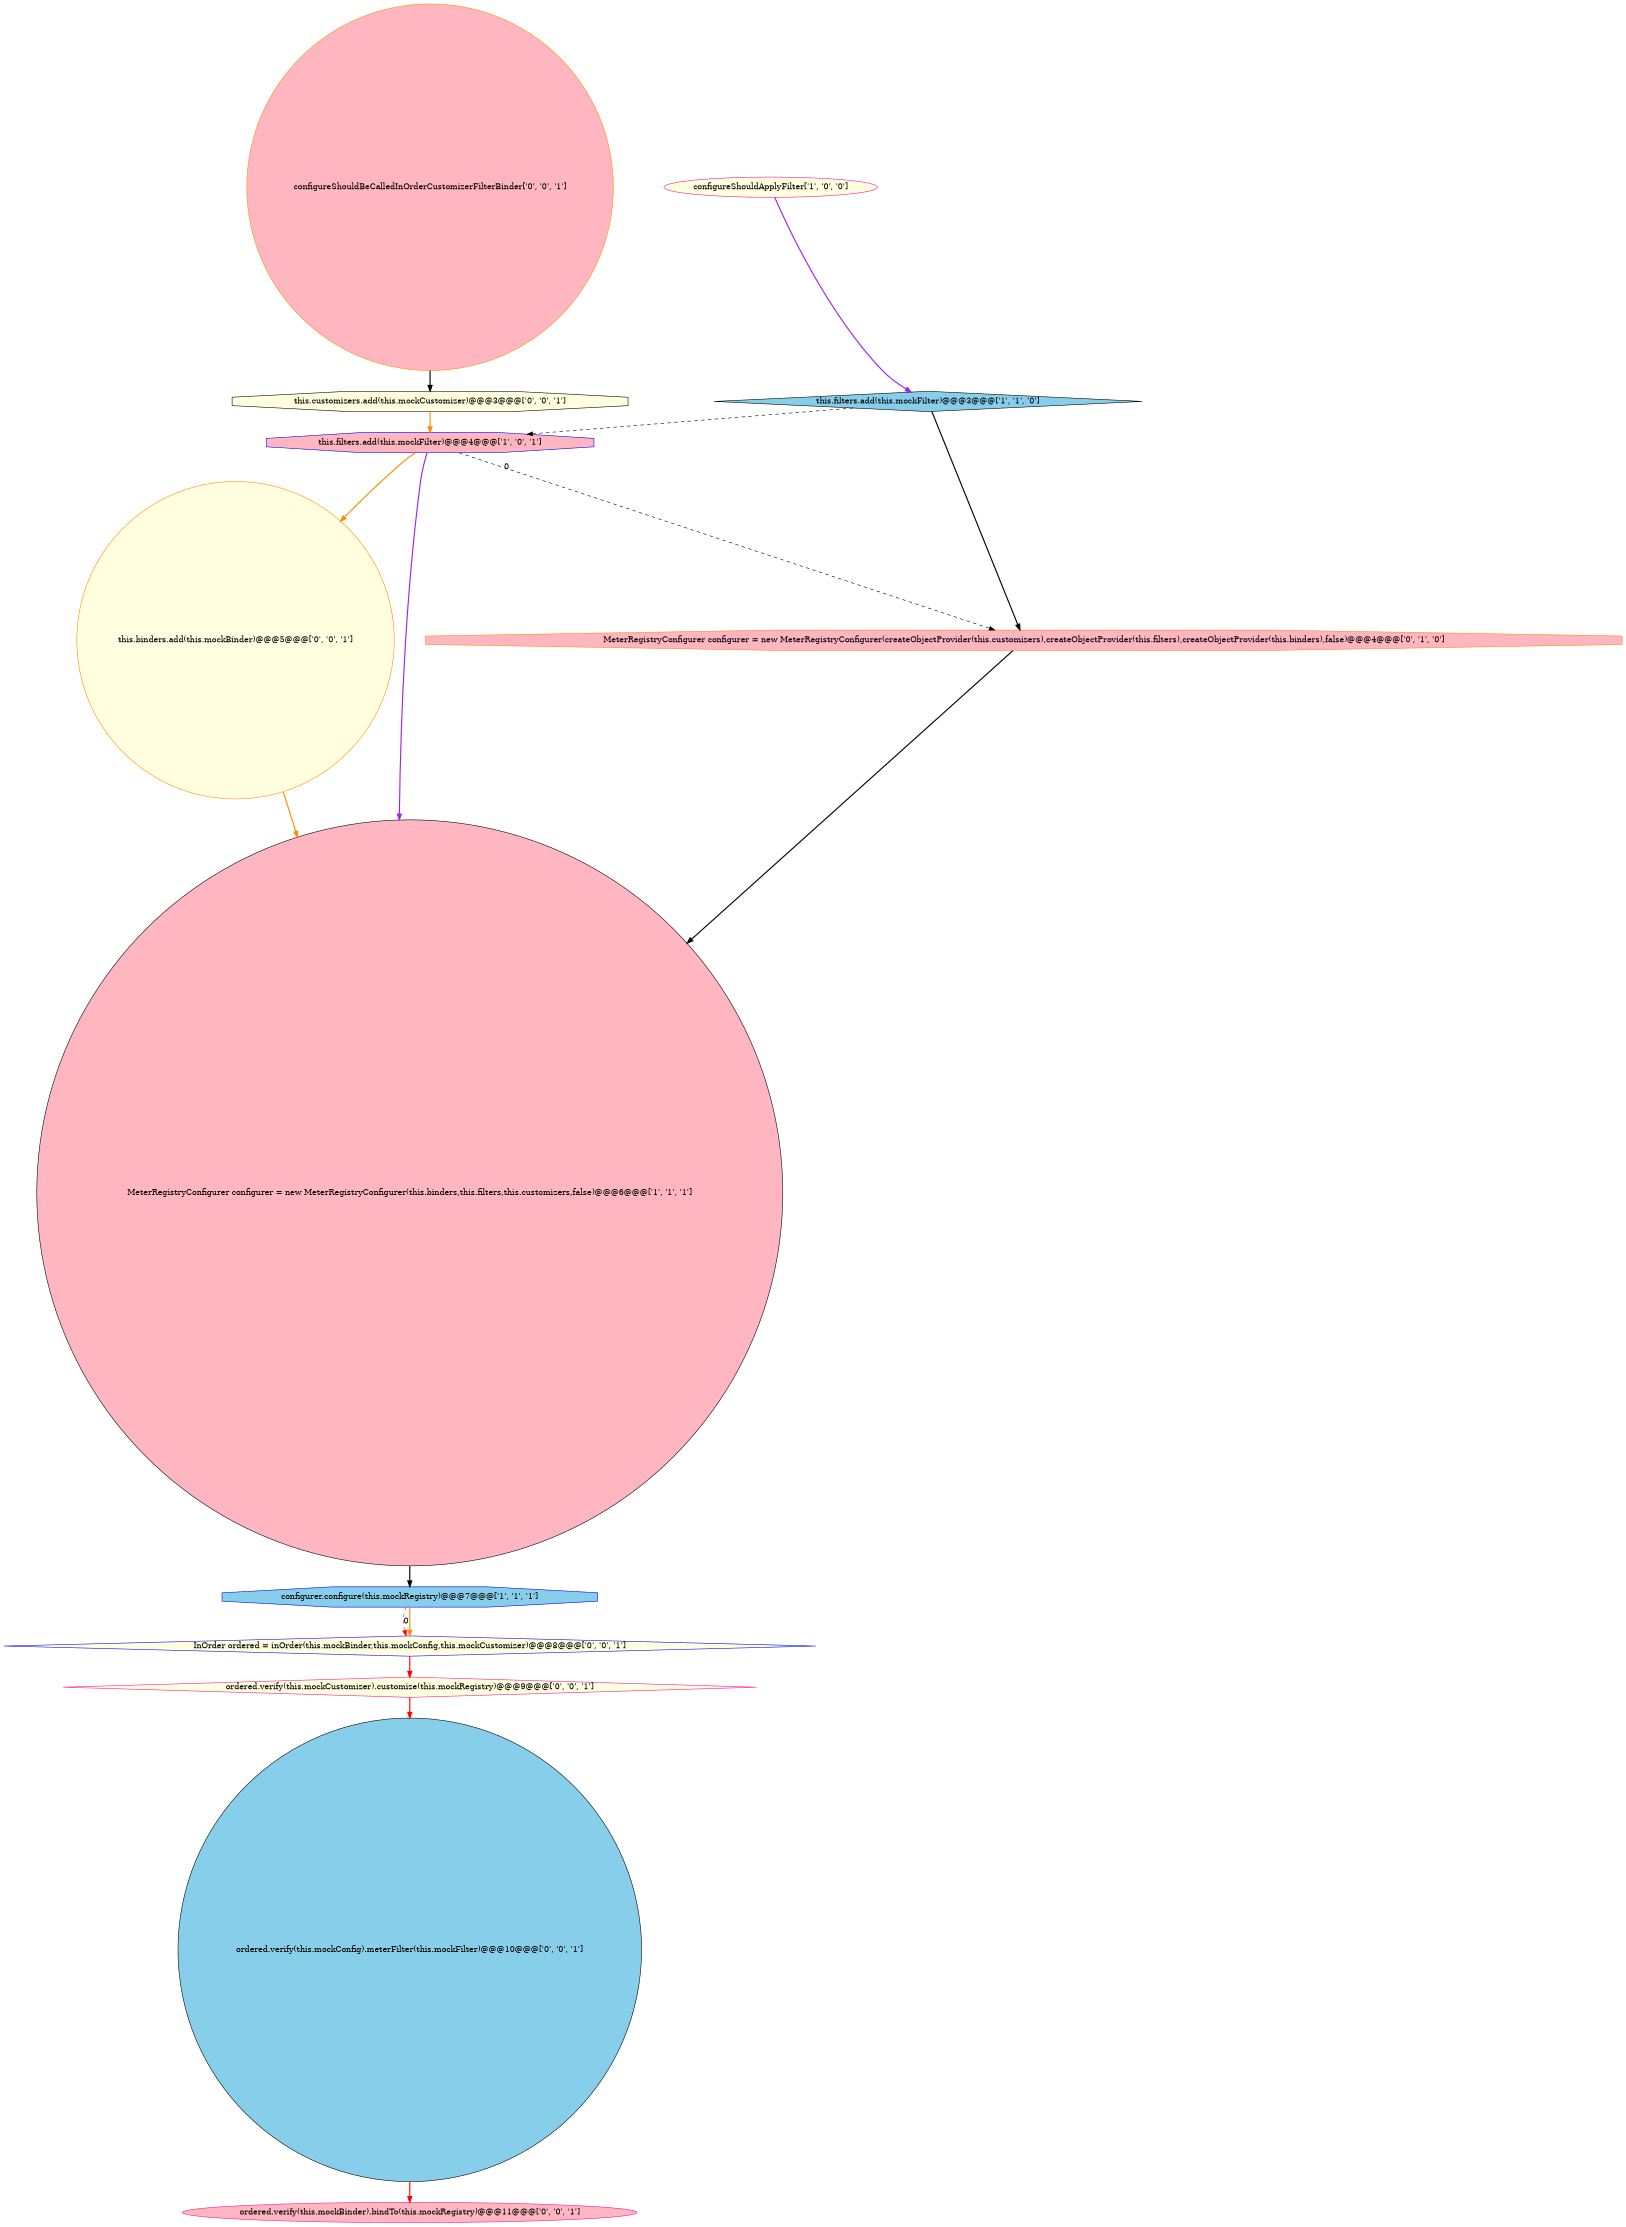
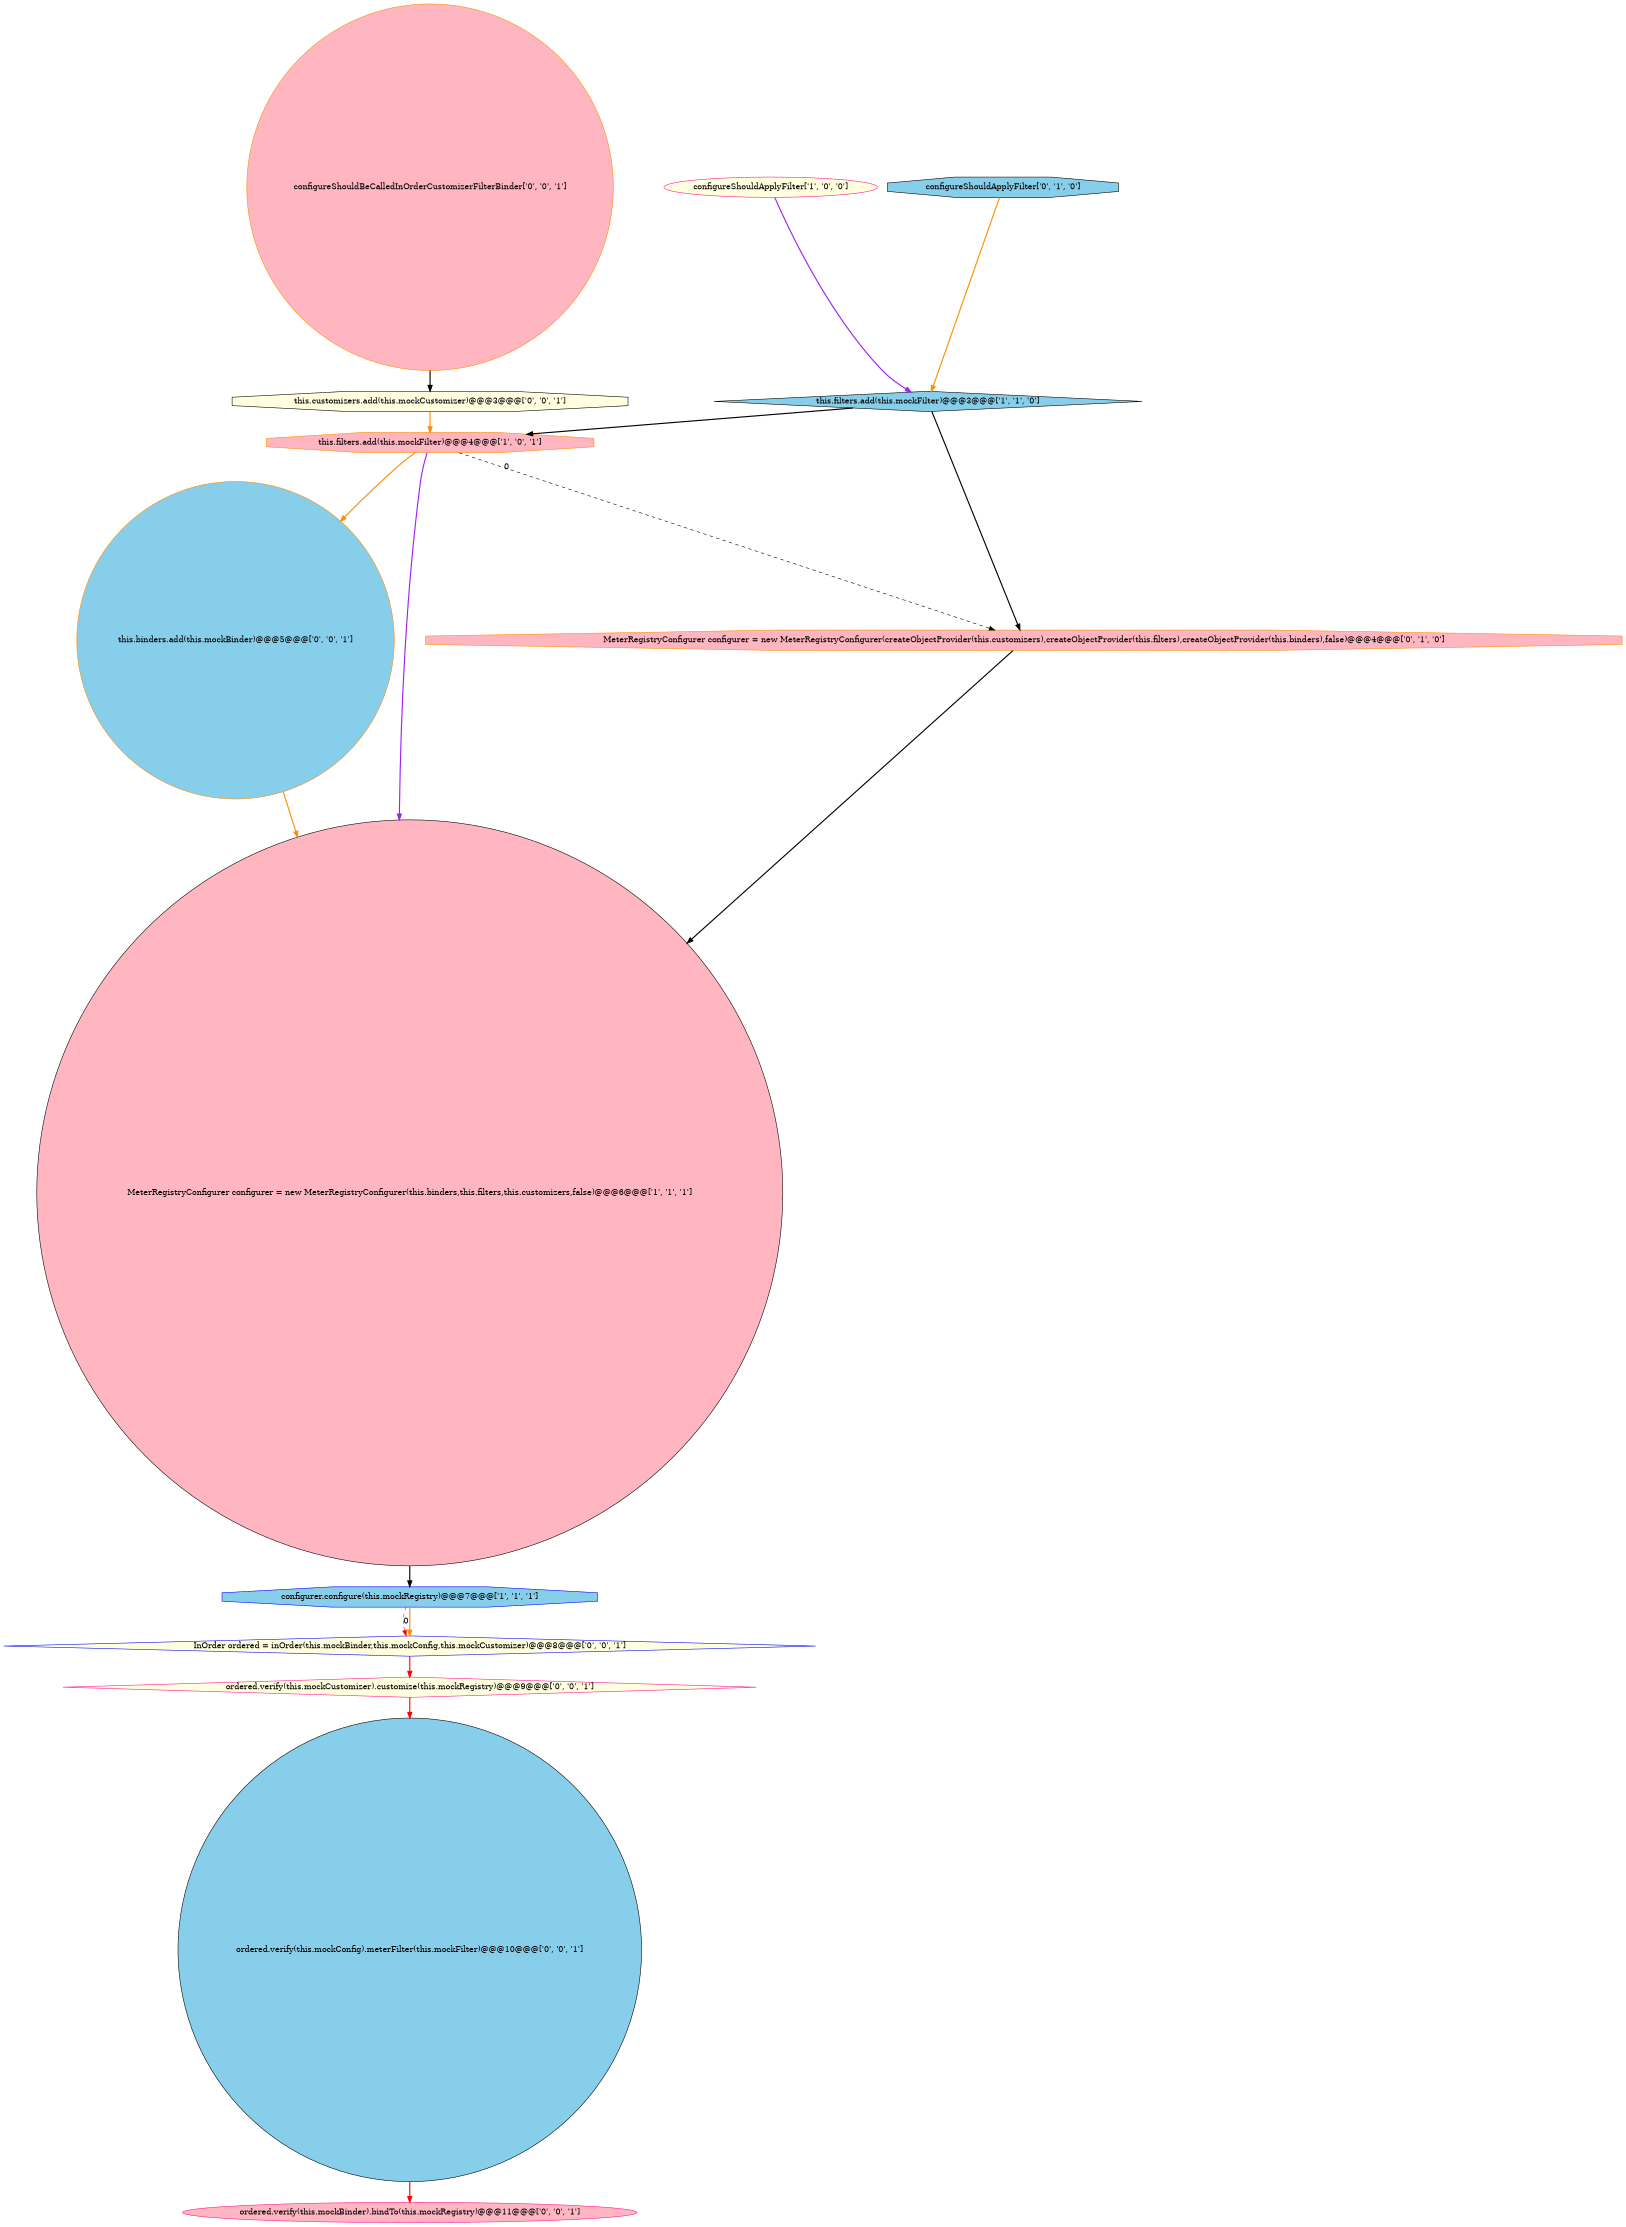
none -> (1003, 187)
(693, 421) -> (693, 421)
(430, 443) -> (430, 443)
(236, 640) -> (236, 640)
